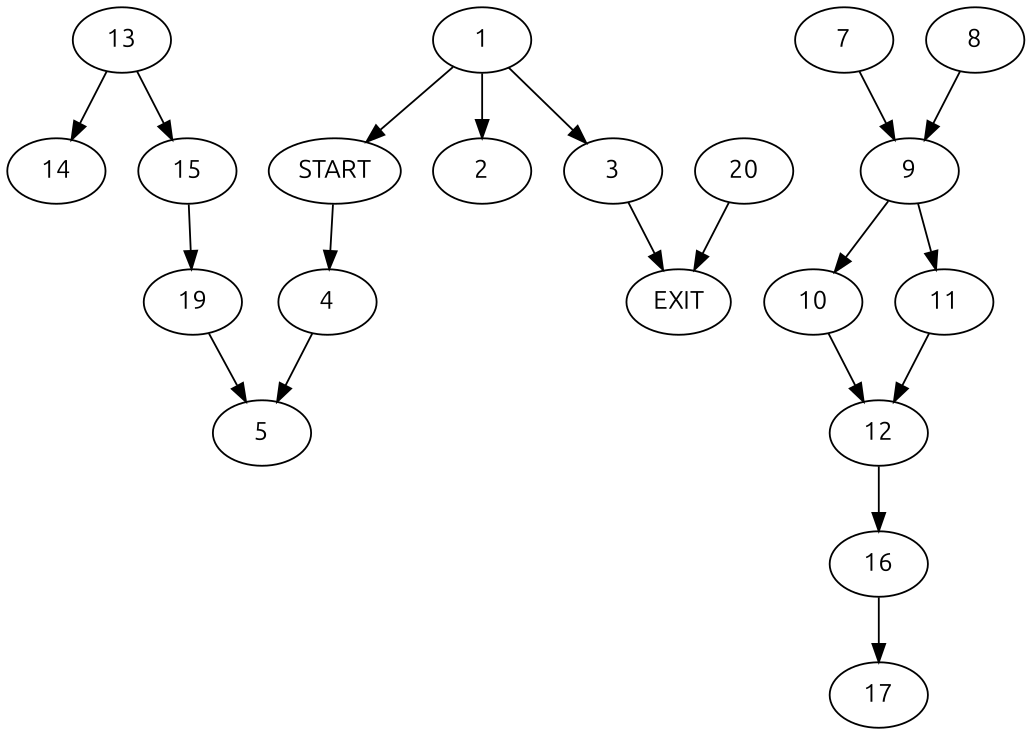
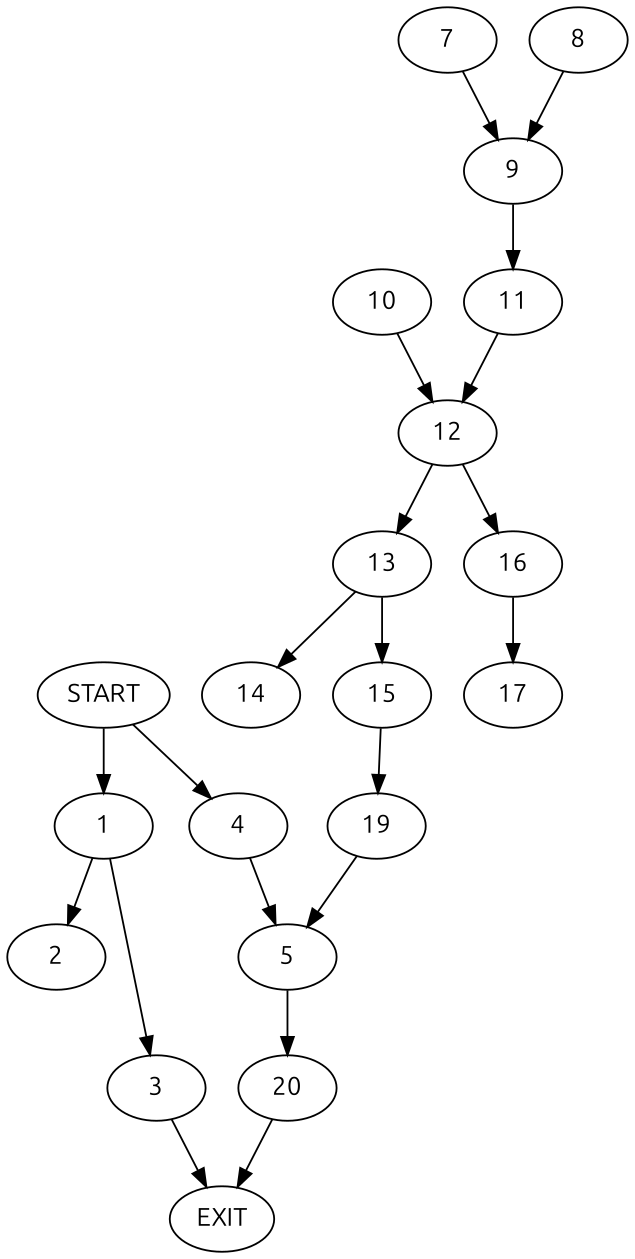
(417, 98) -> (104, 752)
(867, 229) -> none
none -> (419, 490)
none -> (287, 1014)
